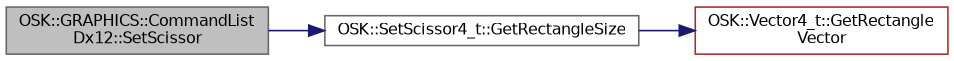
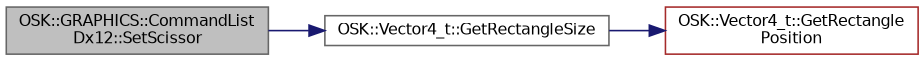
(482, 31) -> (467, 31)
(822, 31) -> (792, 31)
